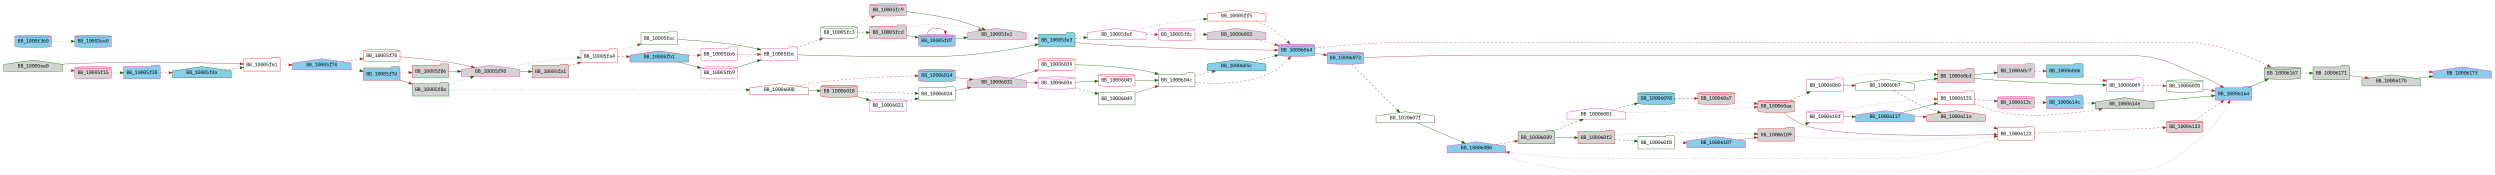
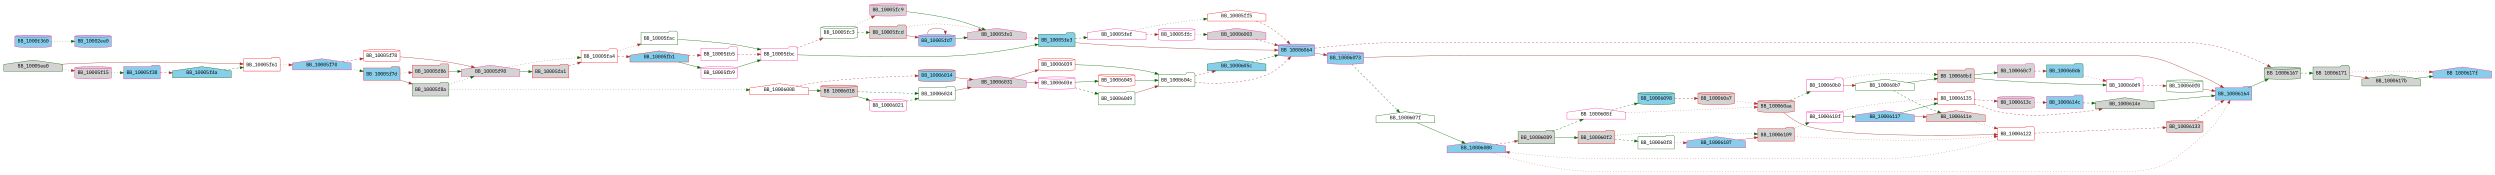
(1405, 118) -> (1405, 118)
